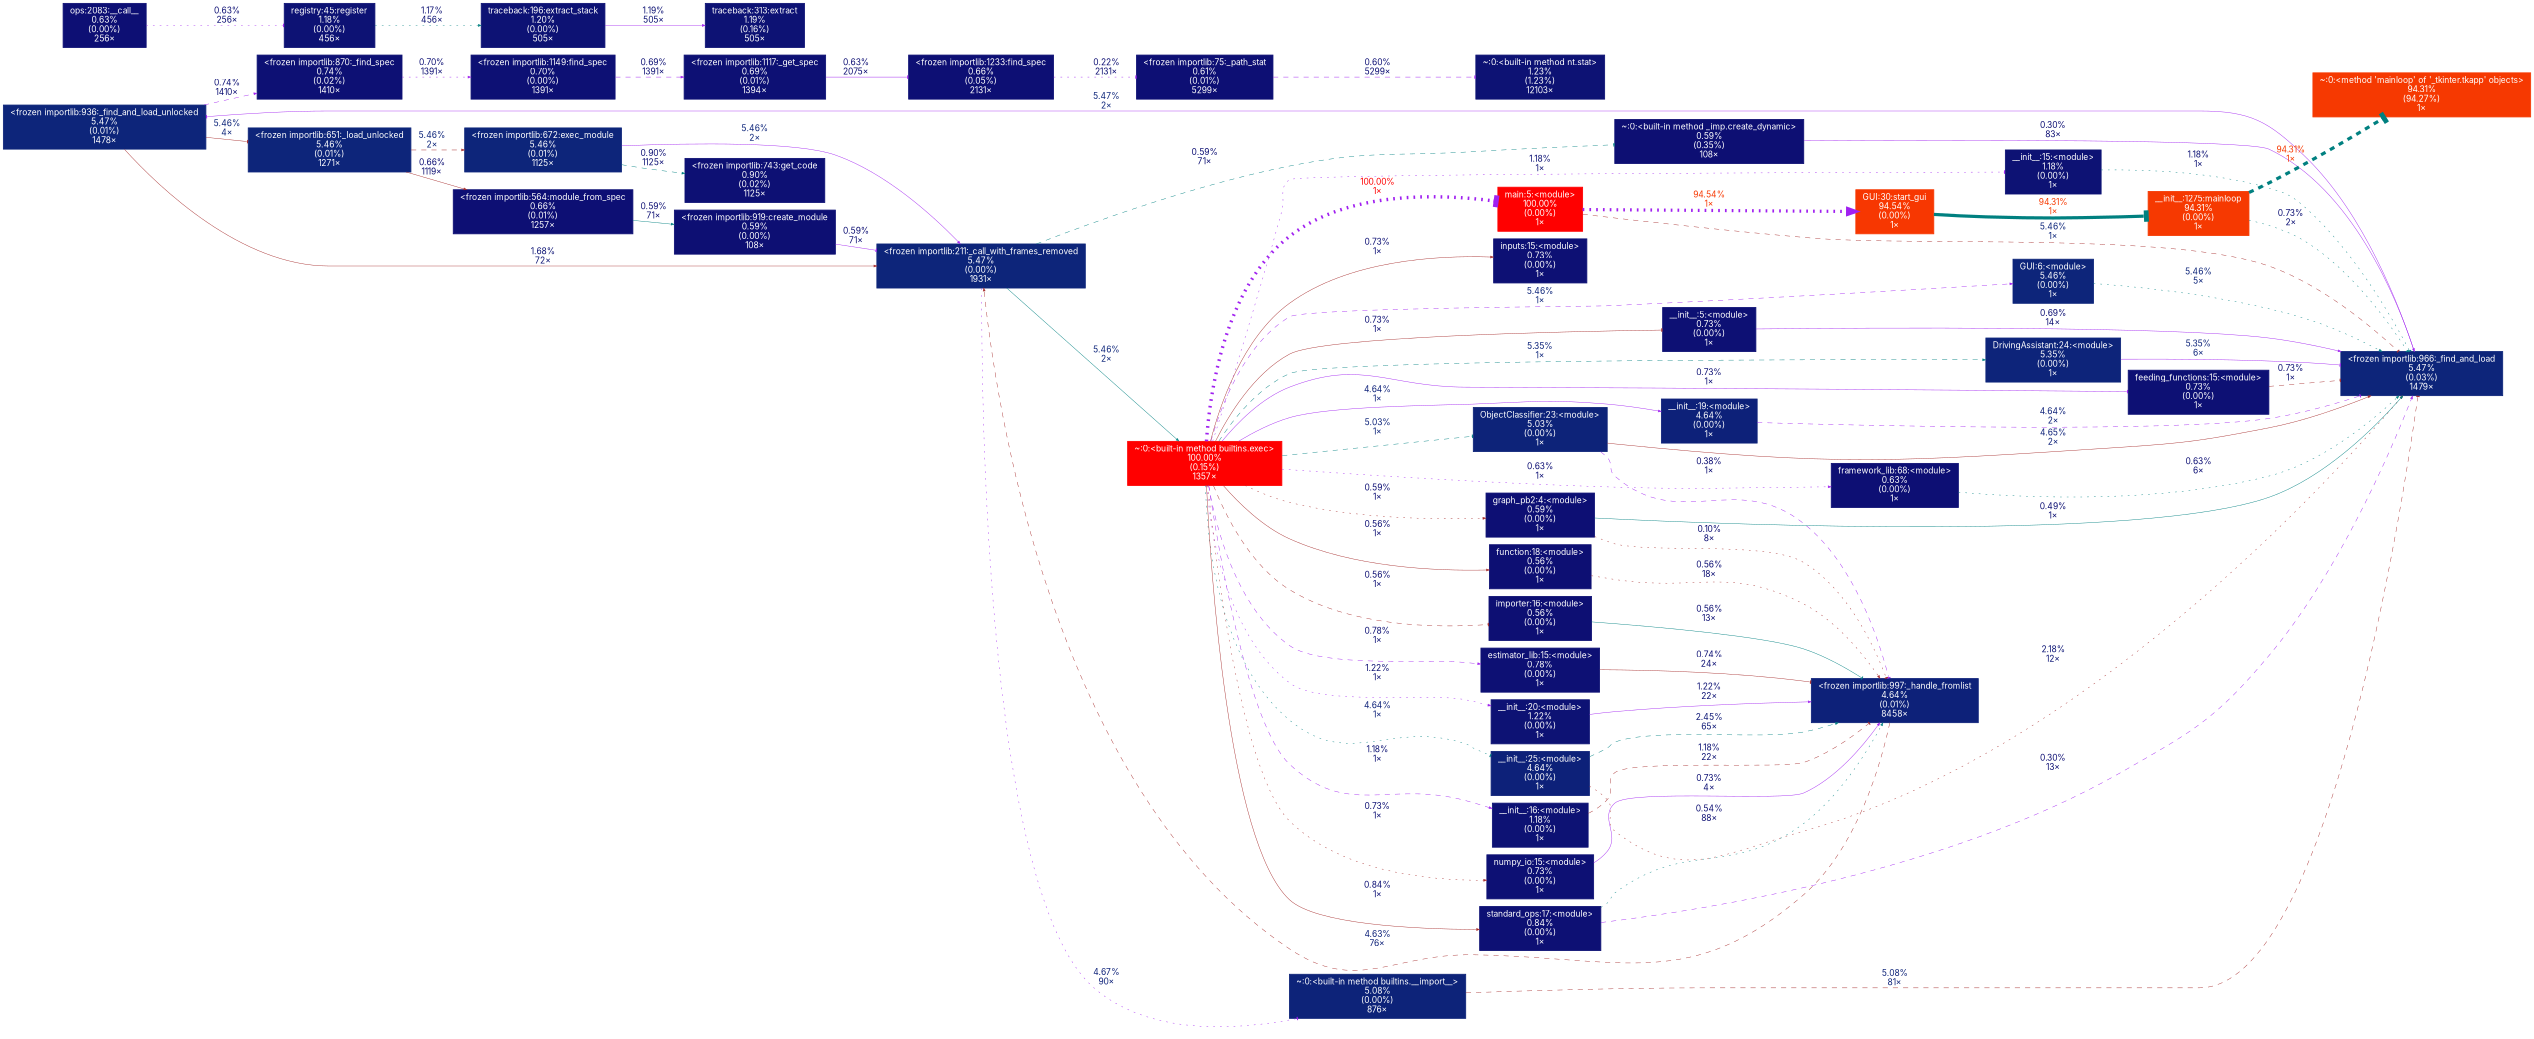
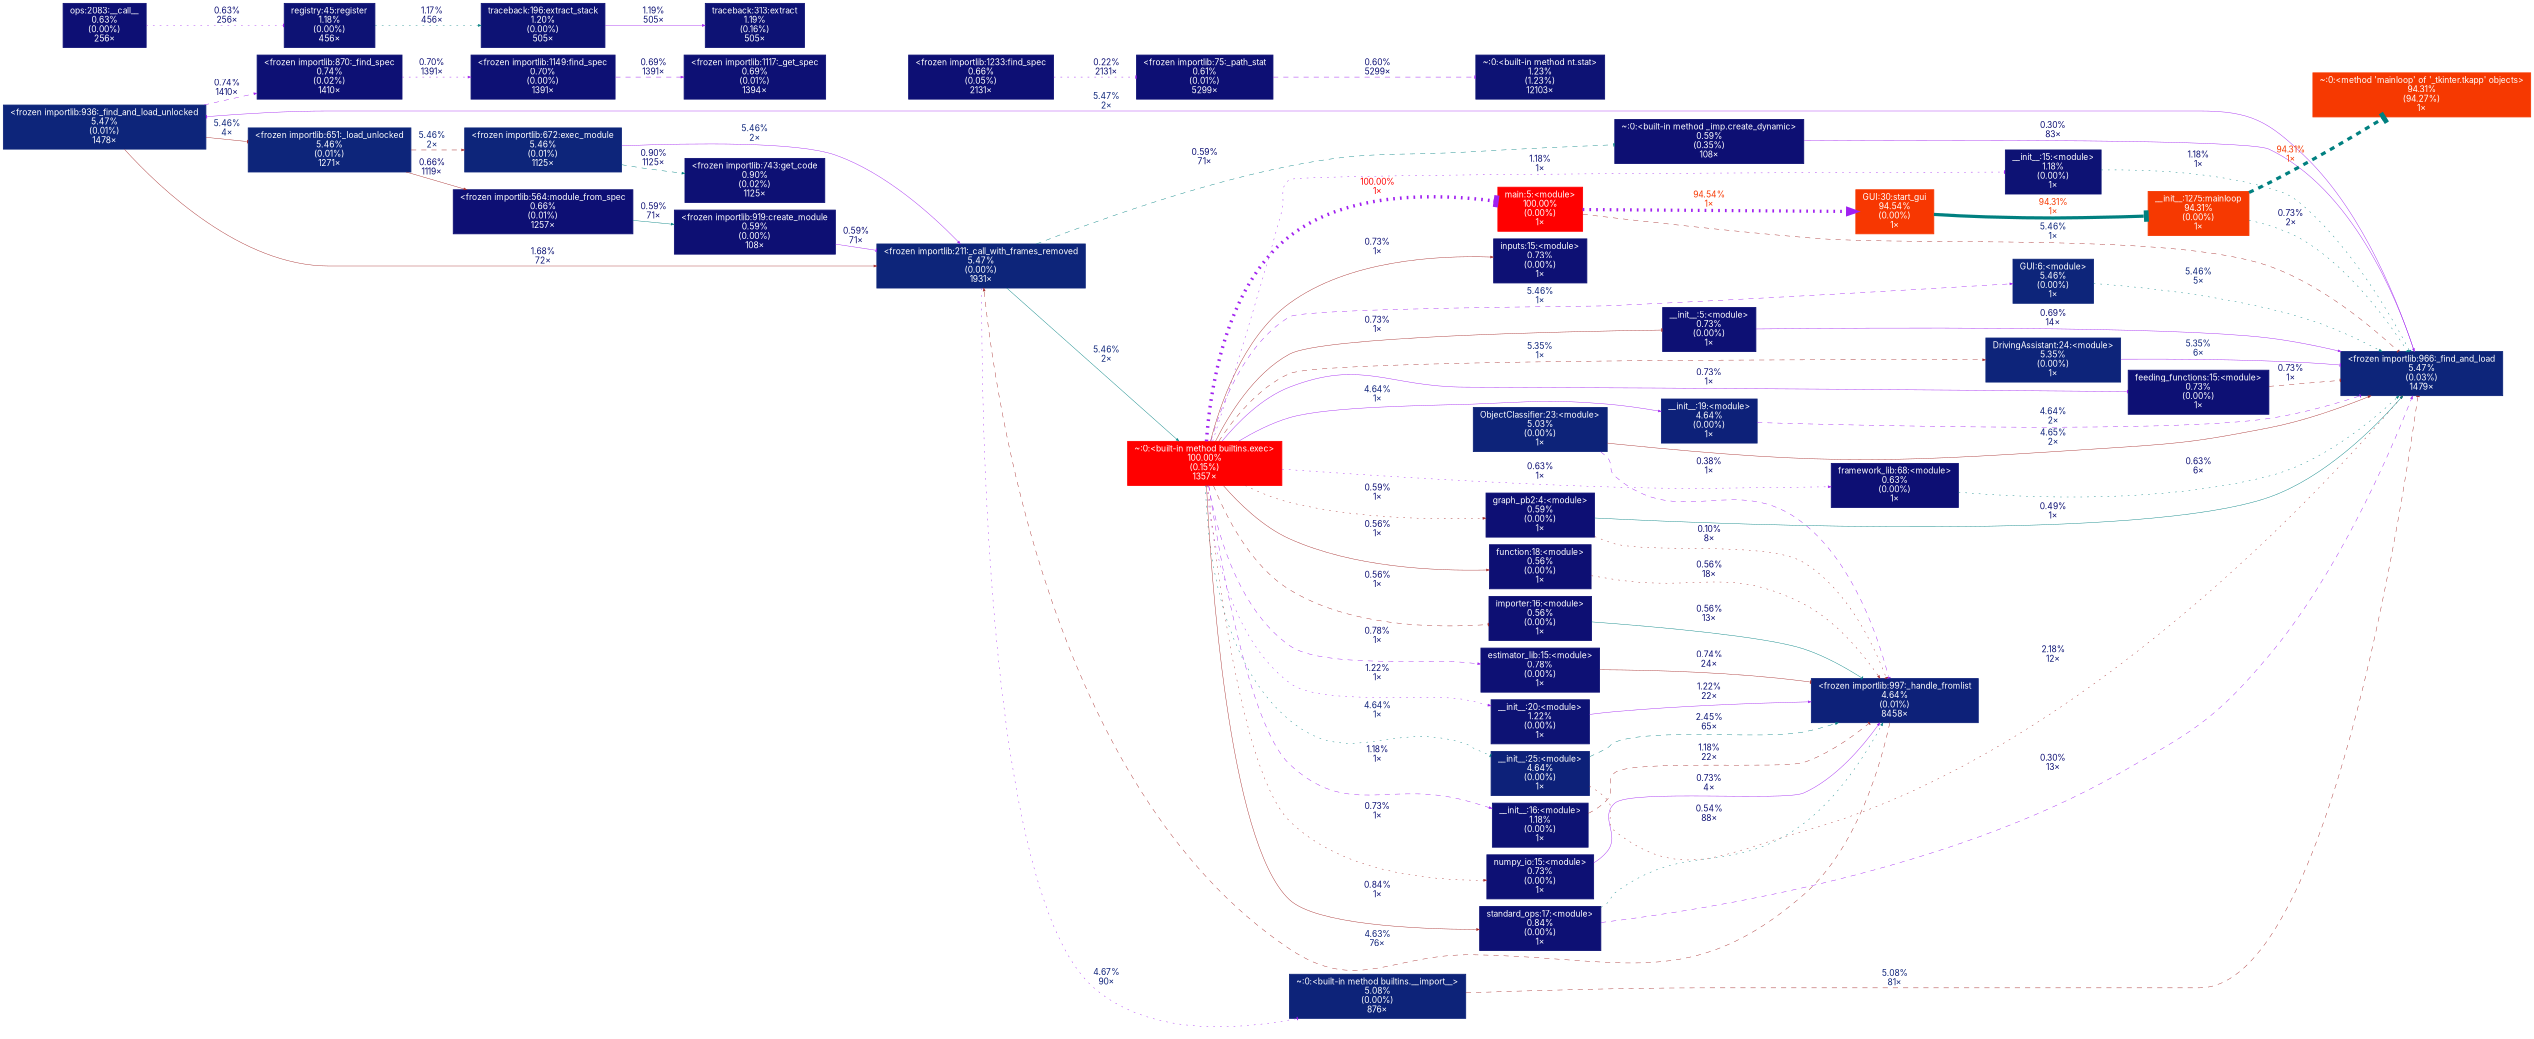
(866, 77) -> none
(1586, 361) -> (1586, 361)
(1377, 446) -> none
